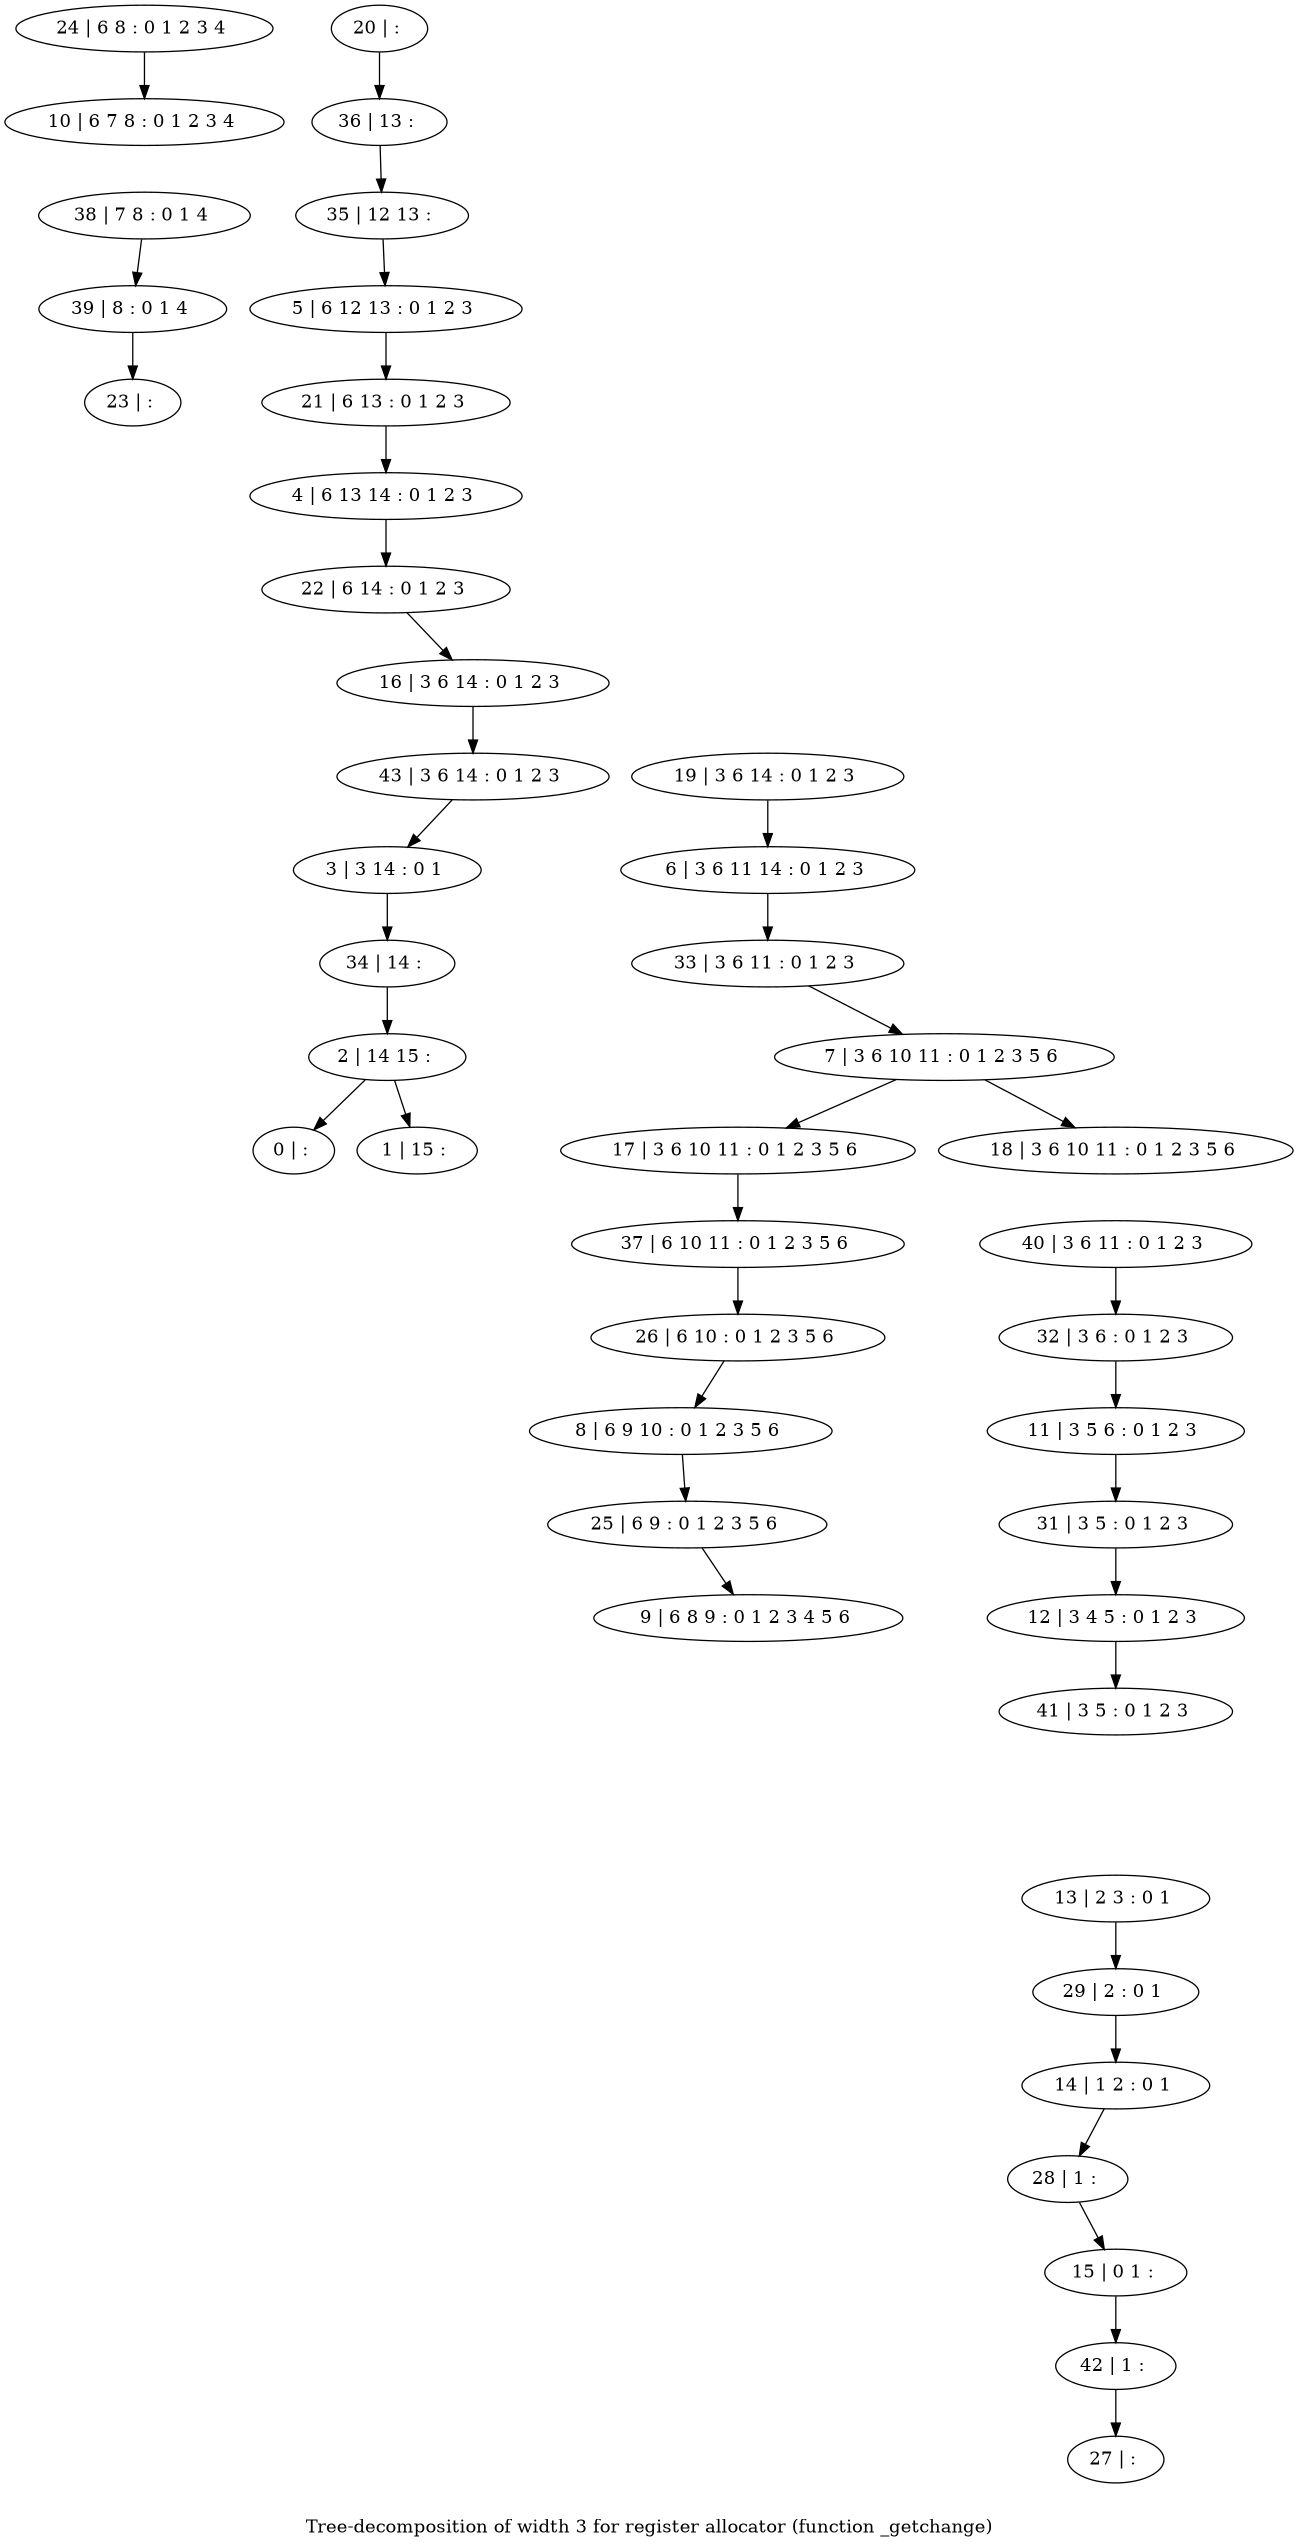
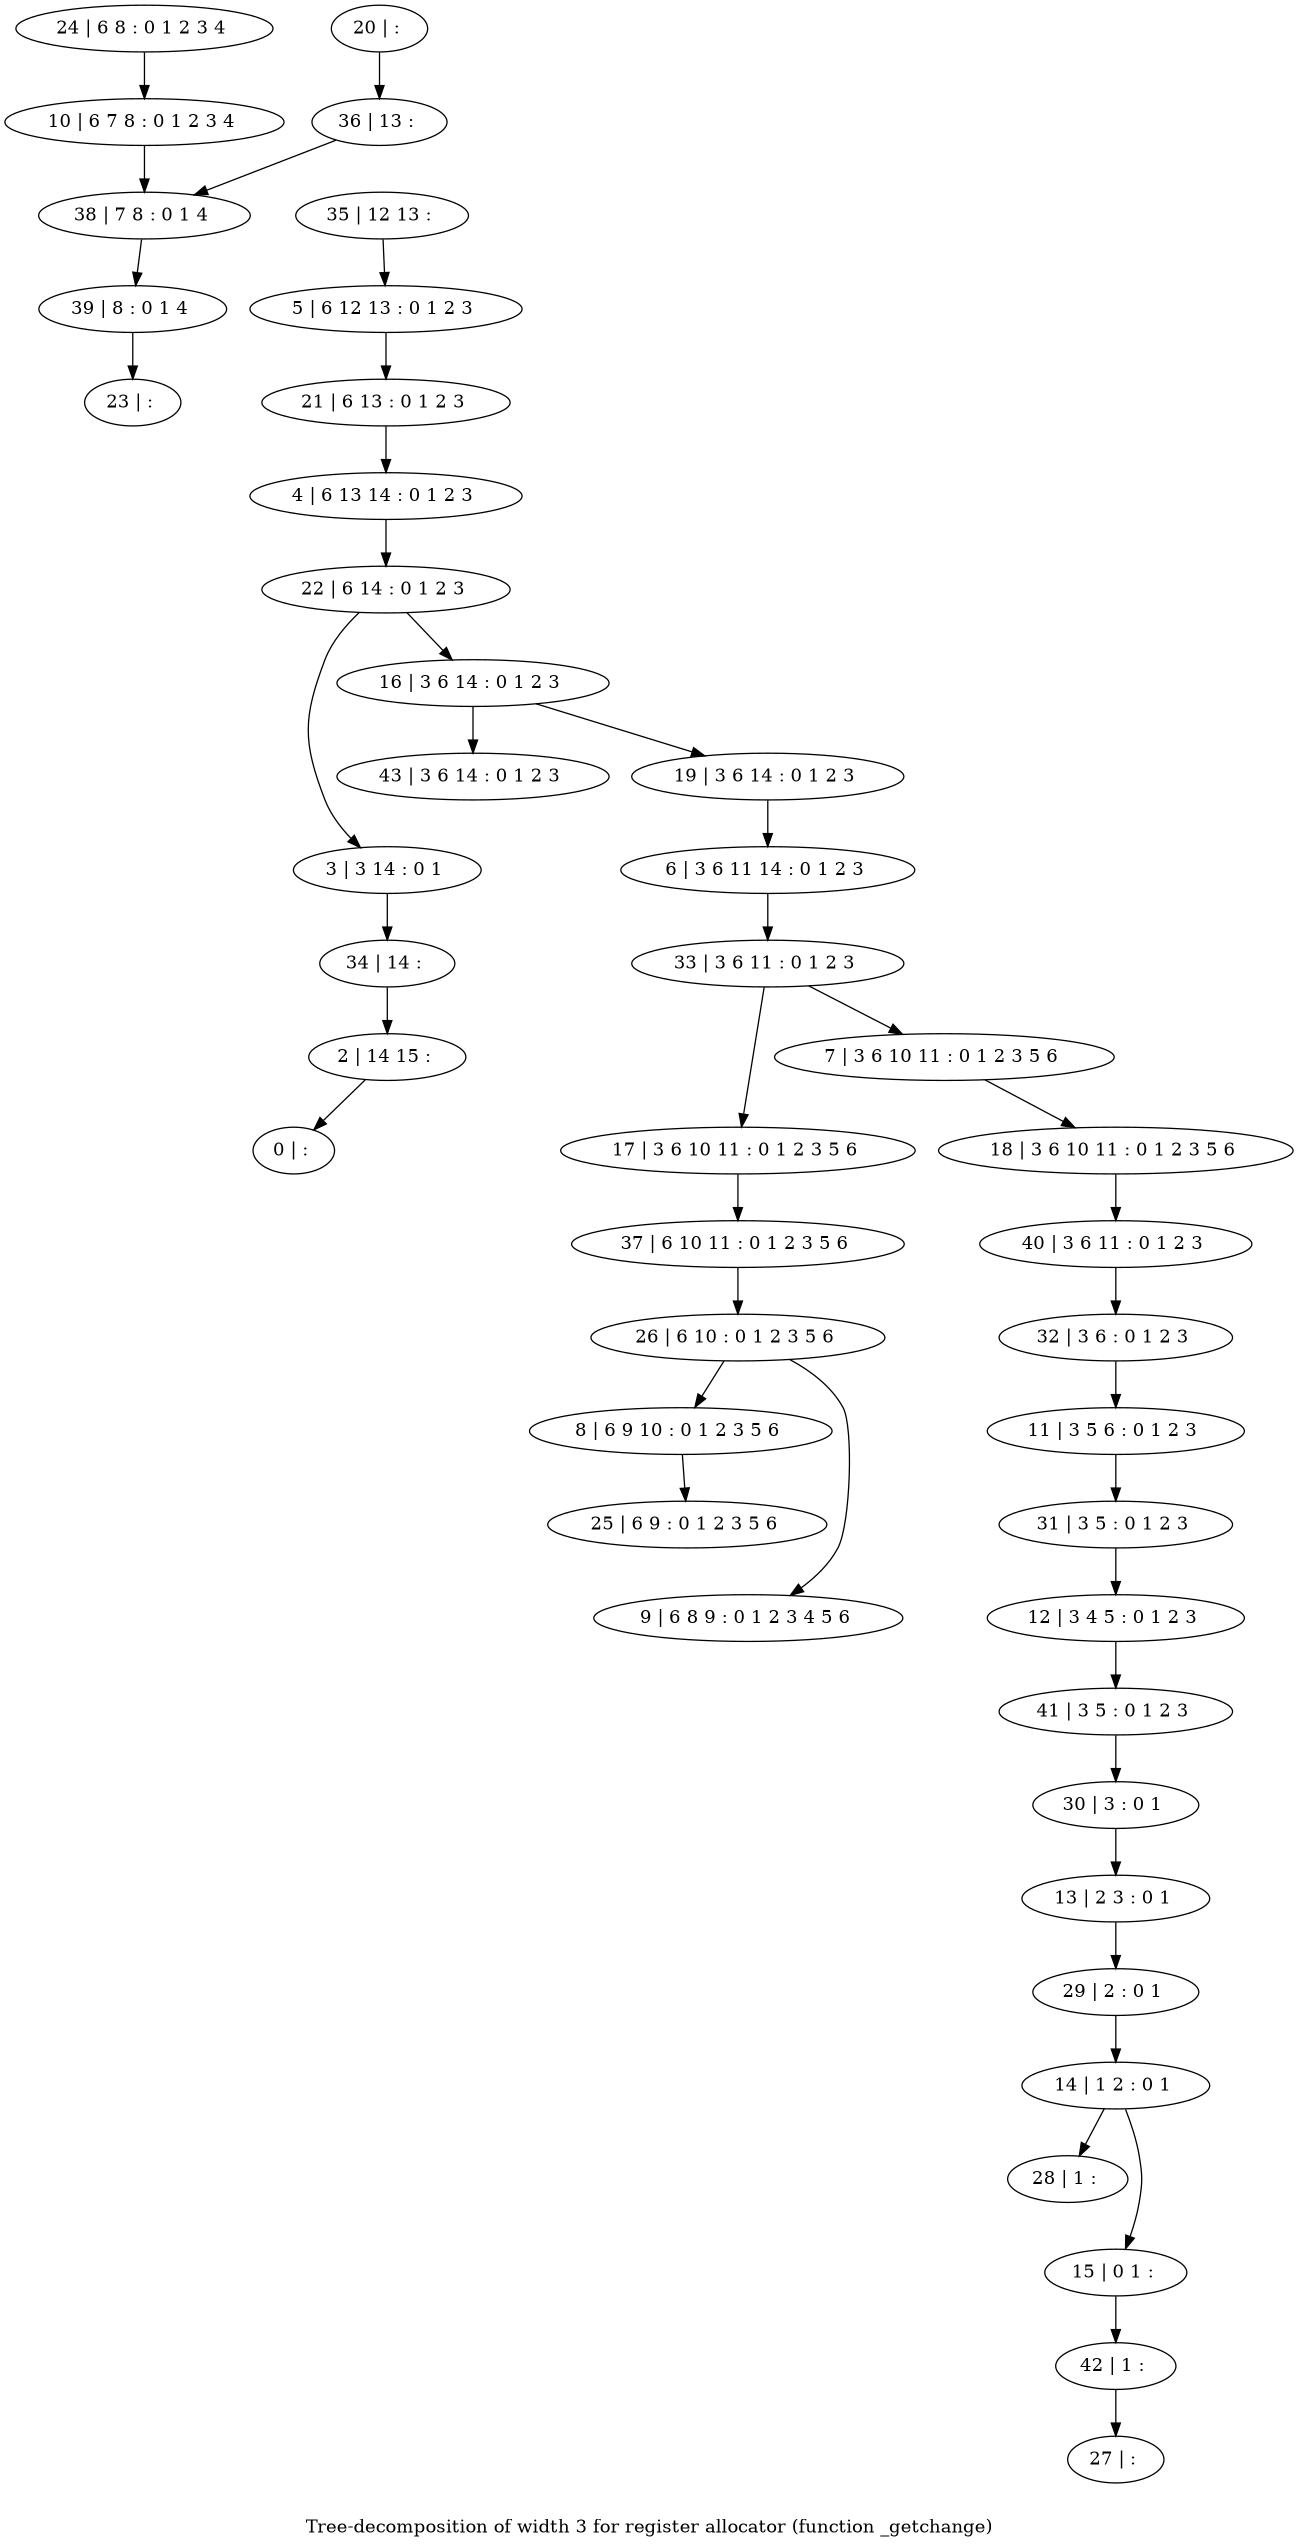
none -> (144, 162)
(381, 162) -> (271, 165)
none -> (614, 728)
(435, 819) -> (309, 724)
(847, 1101) -> (754, 1050)
(417, 1151) -> none
none -> (1116, 1191)
(714, 1566) -> (849, 1469)
none -> (1116, 1805)
(1089, 2220) -> (1141, 2173)
